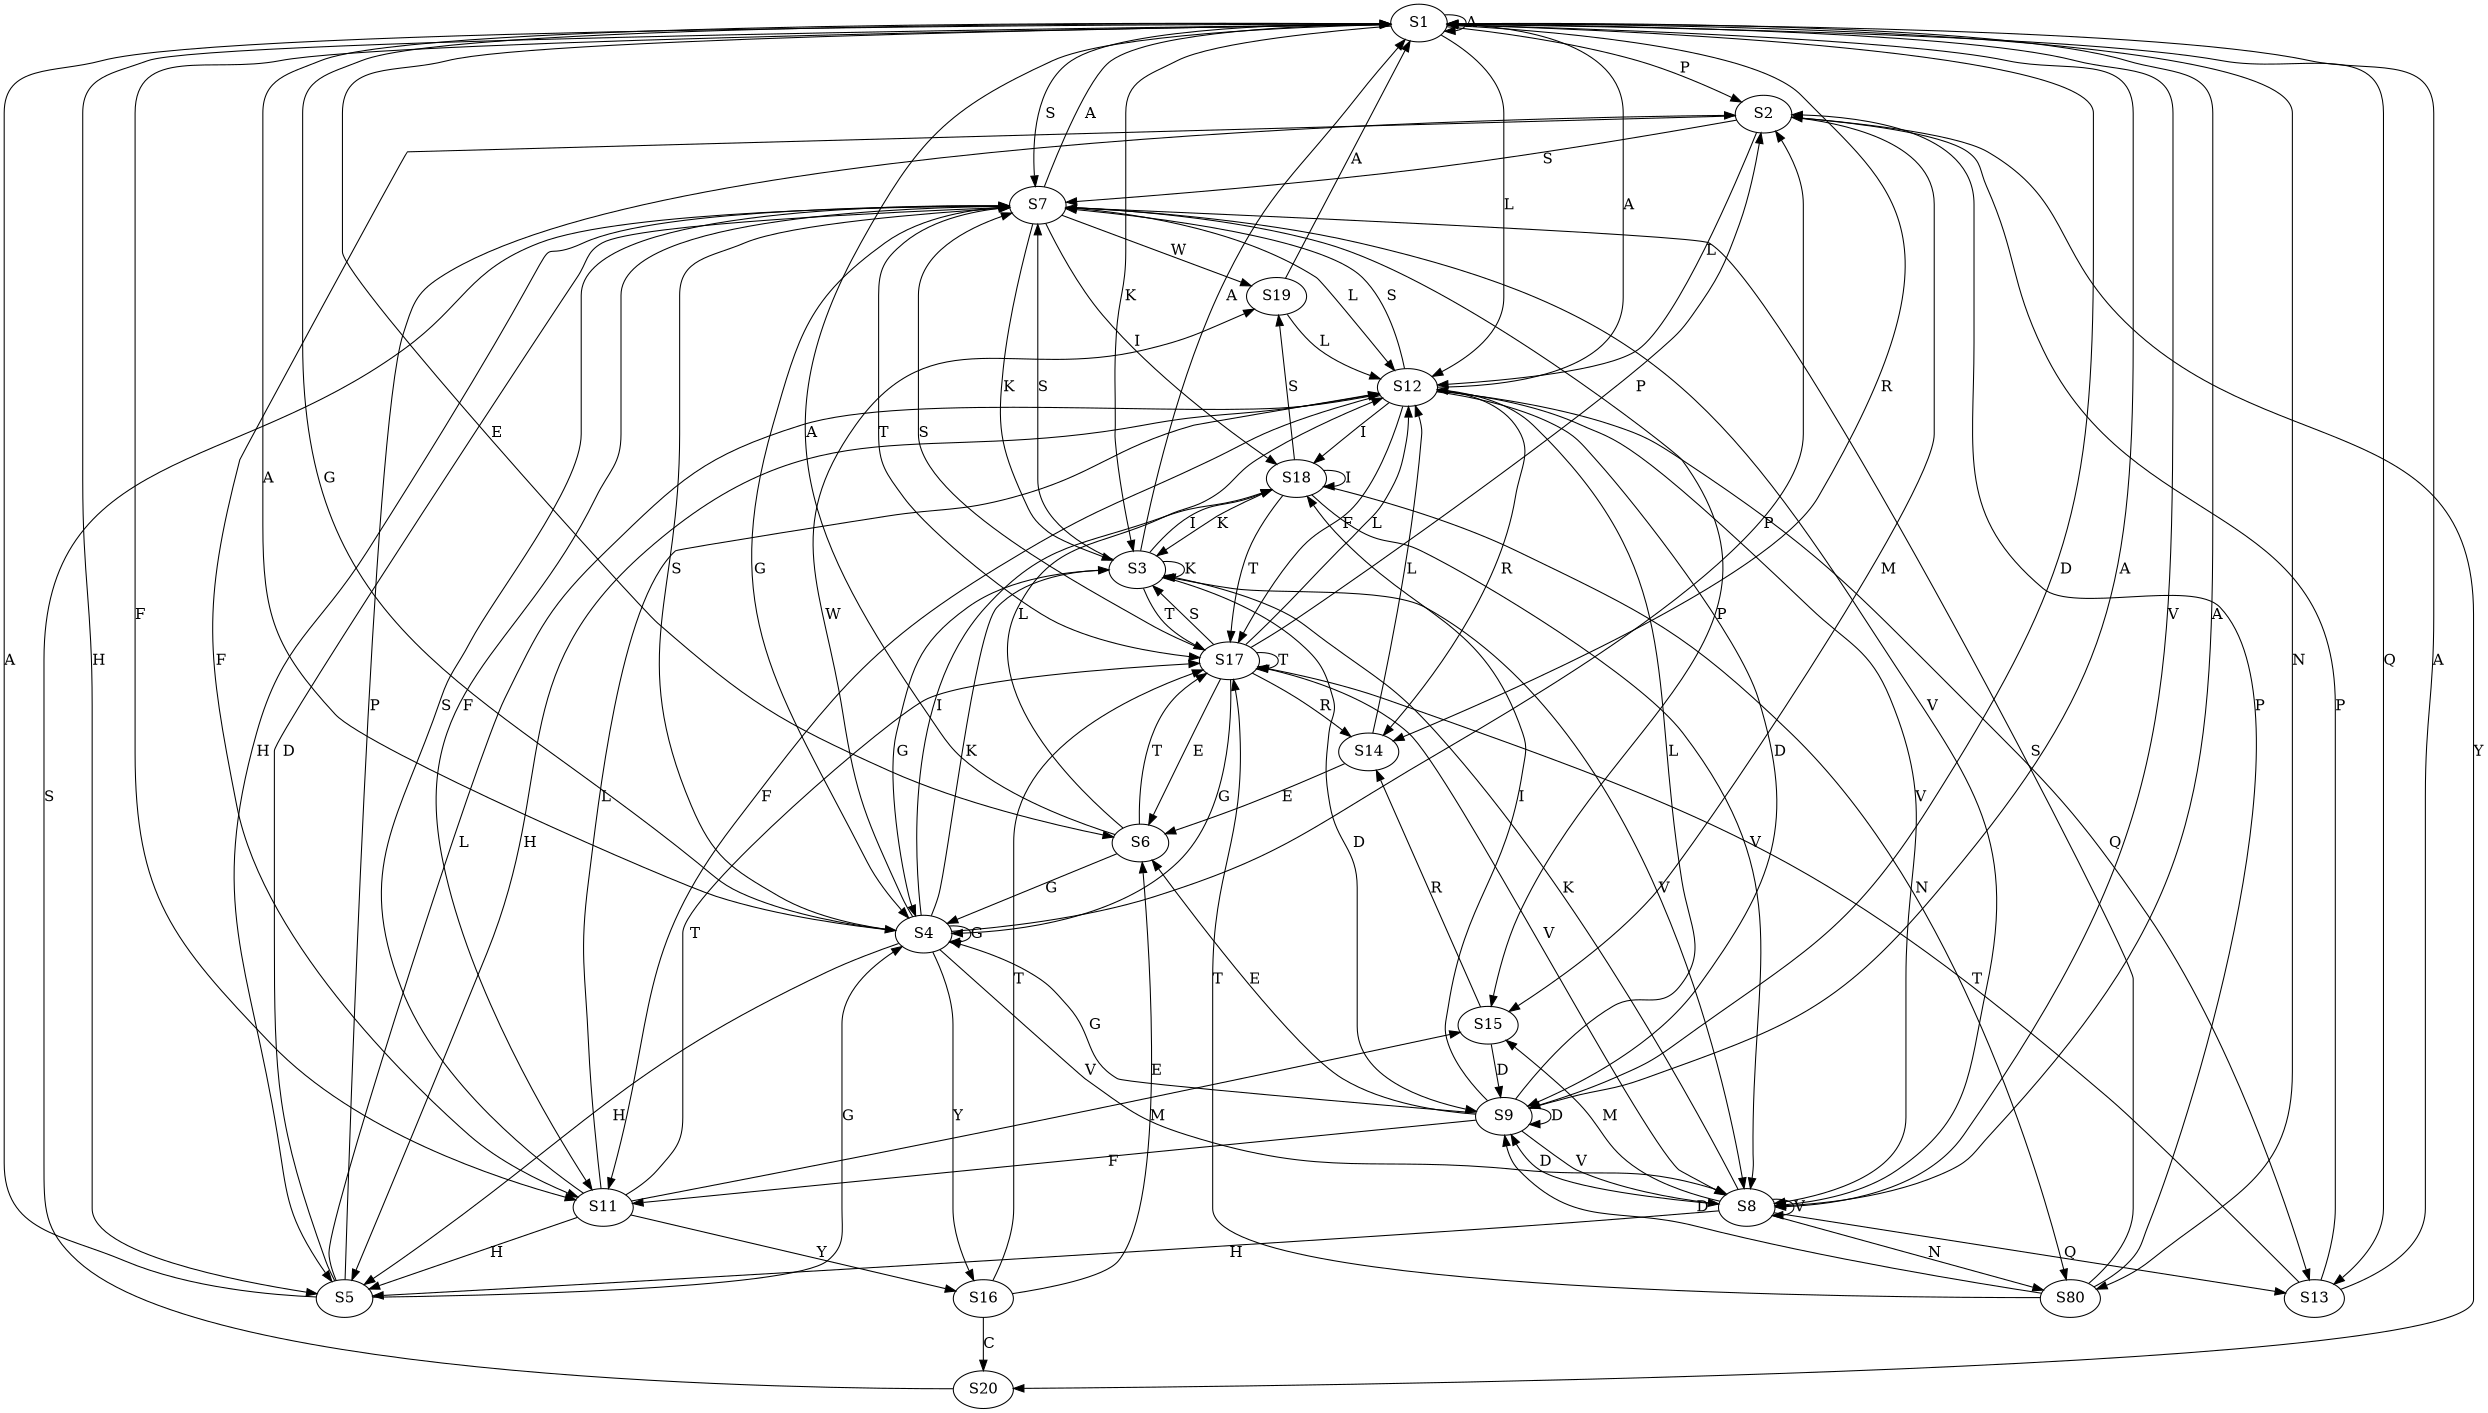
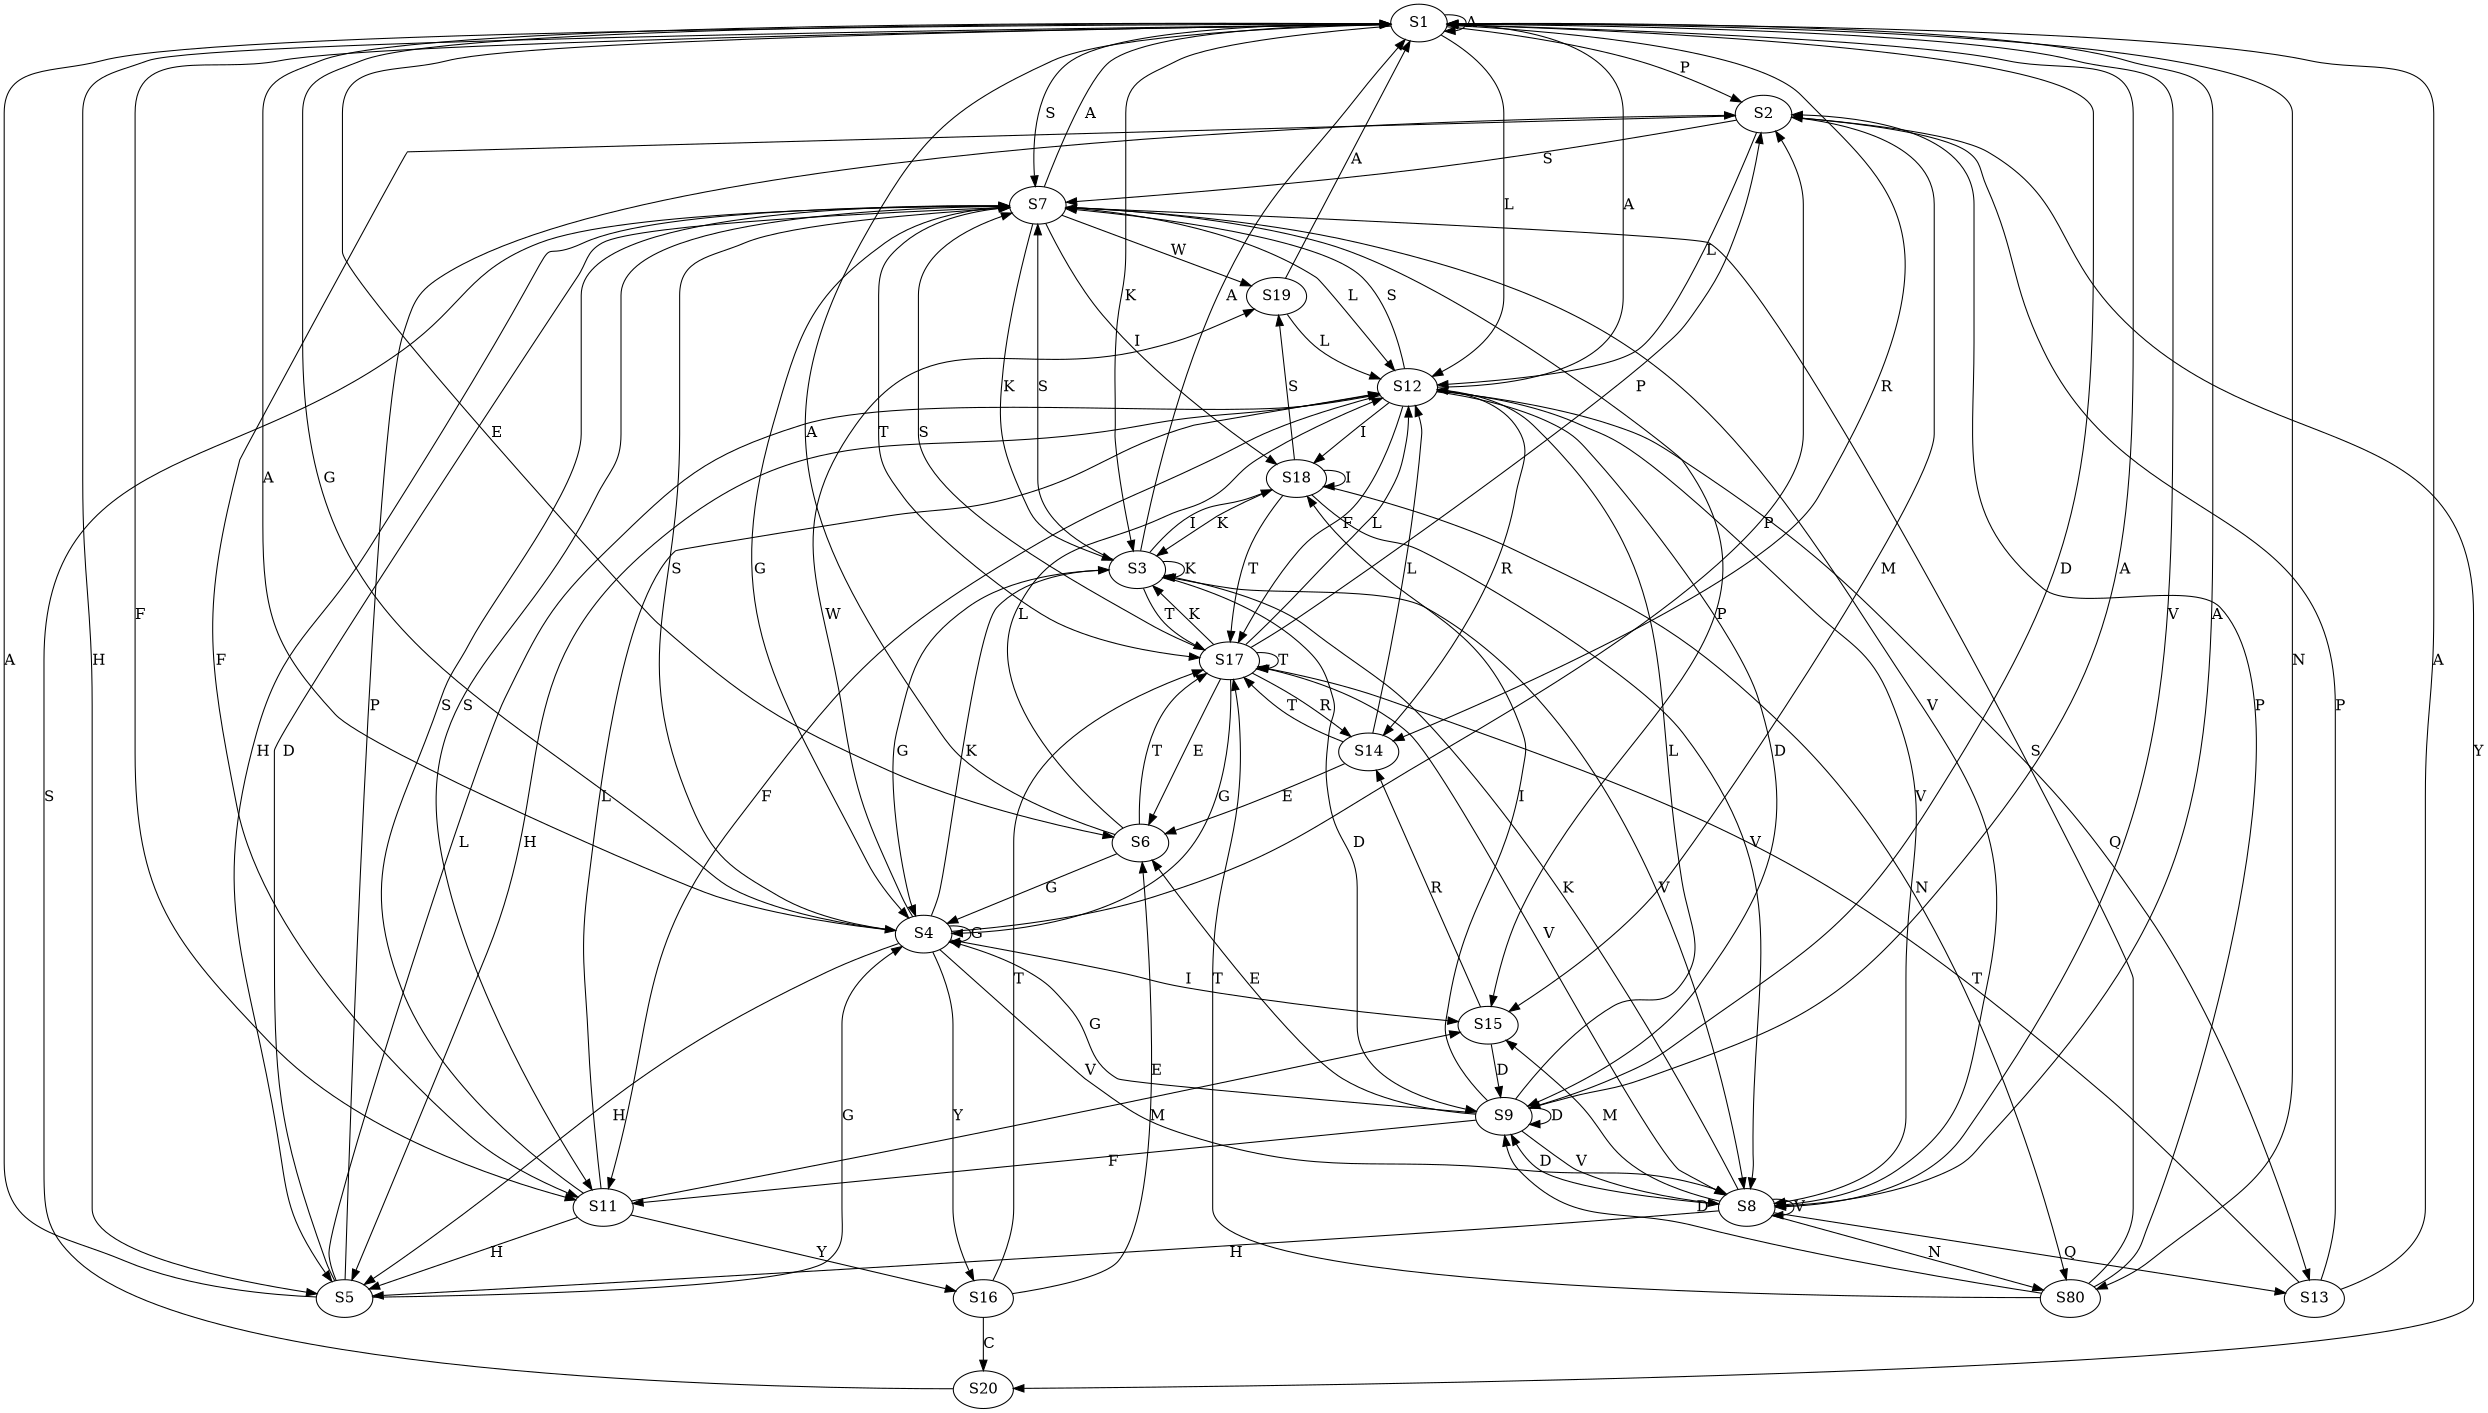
(2383, 219) -> none
(980, 615) -> (1198, 990)
(1194, 615) -> (1194, 615)
(468, 706) -> (468, 706)
(787, 813) -> (1294, 719)
